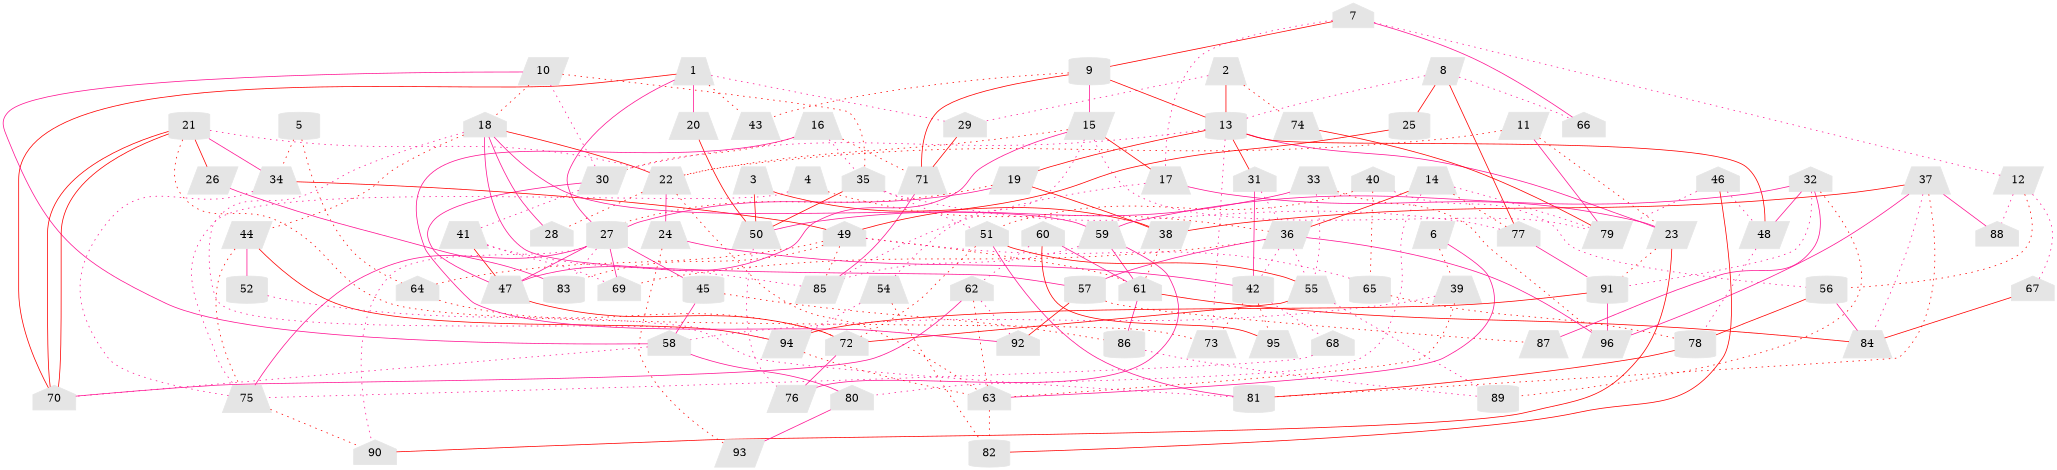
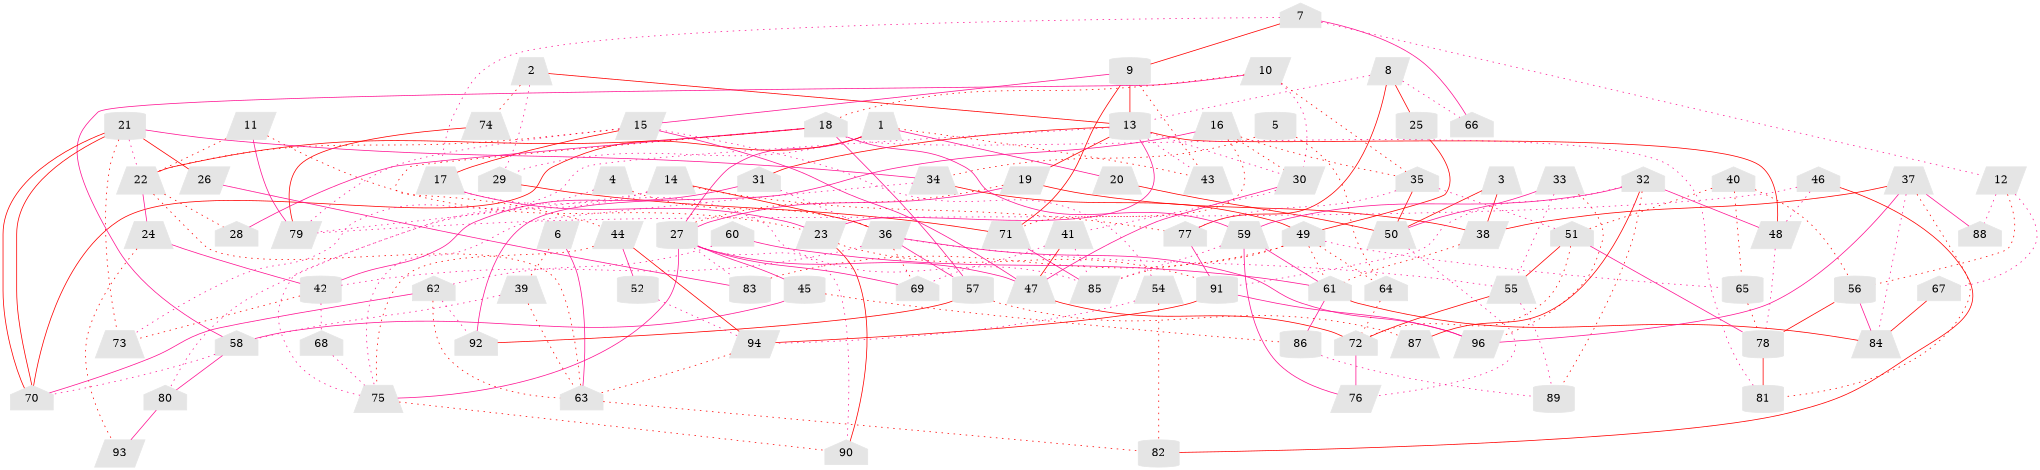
none -> (1165, 150)
(846, 160) -> (1318, 159)
(1593, 255) -> (1810, 224)
(1699, 282) -> (1601, 264)
(1274, 344) -> none
(1092, 355) -> (1666, 289)
